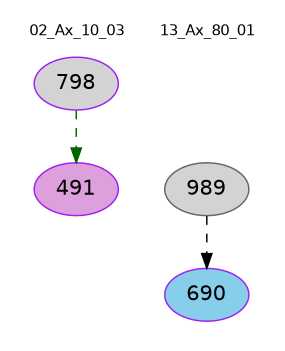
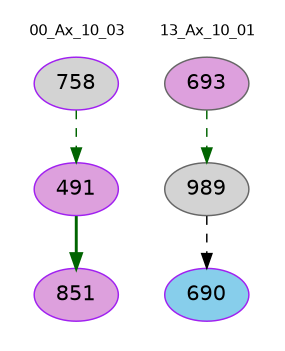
(77, 32) -> (77, 32)
(208, 32) -> (208, 32)
(76, 84) -> (76, 84)
none -> (207, 84)
none -> (76, 295)
